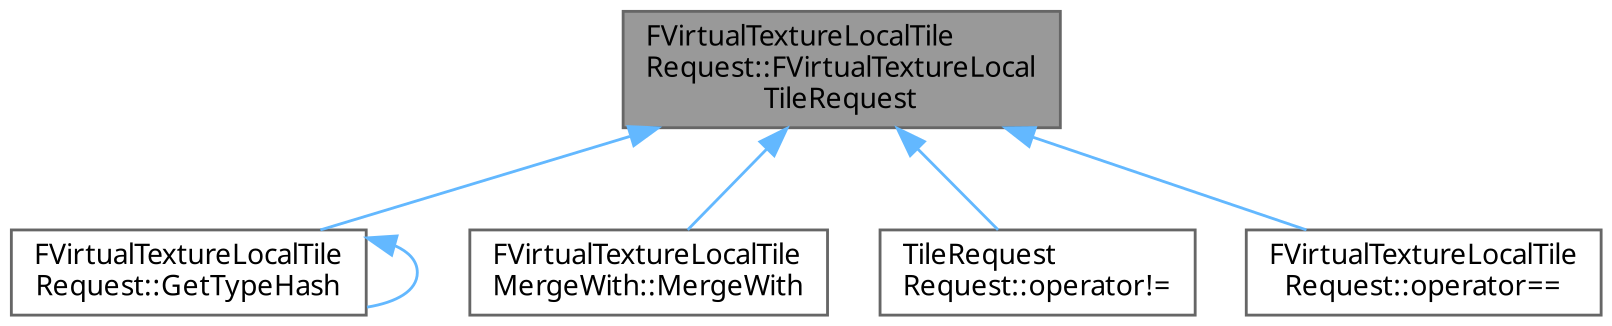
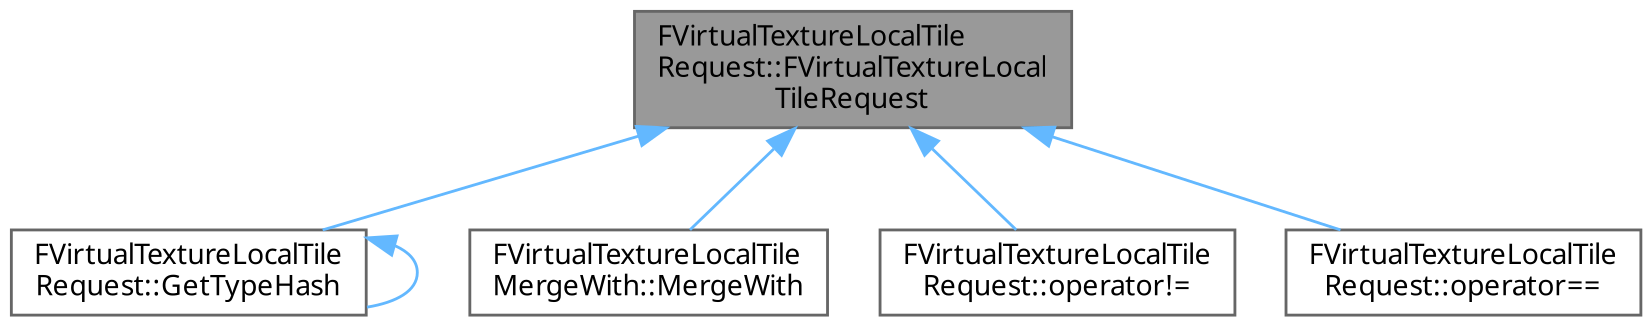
(1038, 273) -> (1057, 273)
